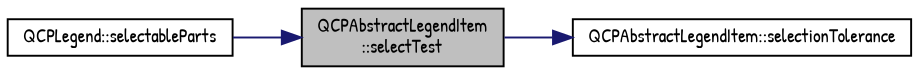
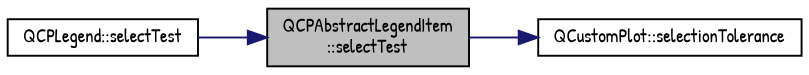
(120, 37) -> (103, 37)
(742, 37) -> (670, 37)
